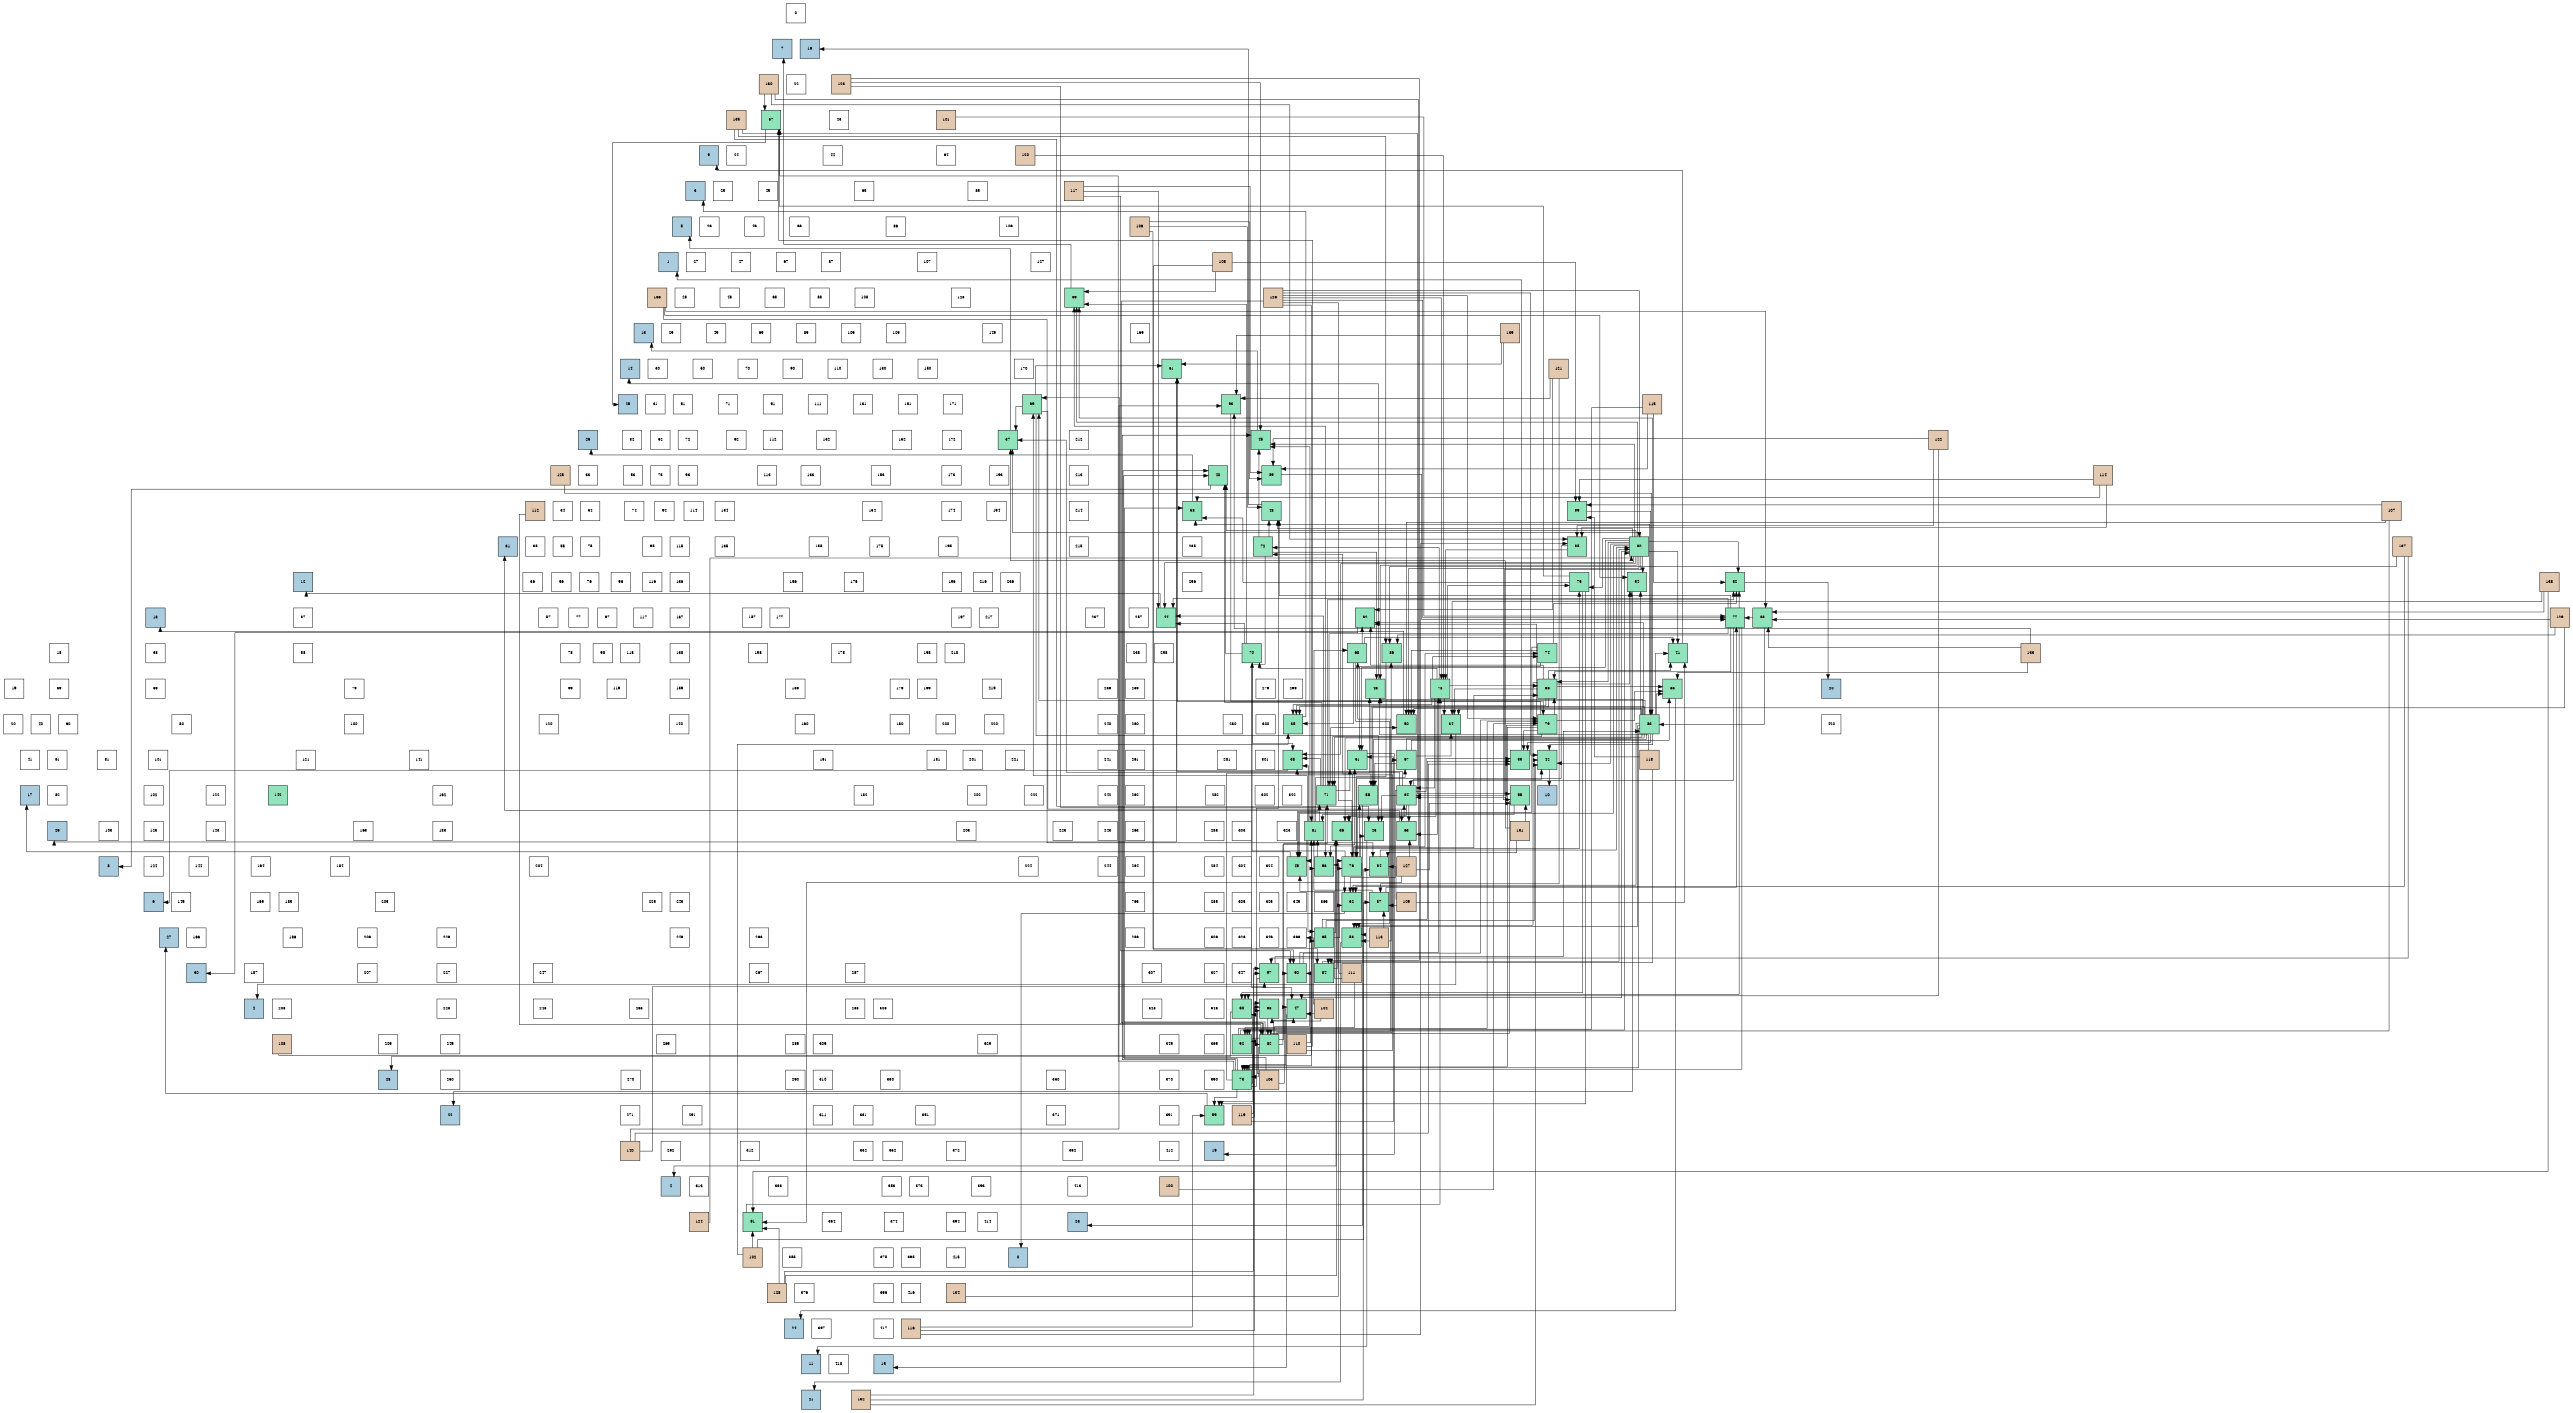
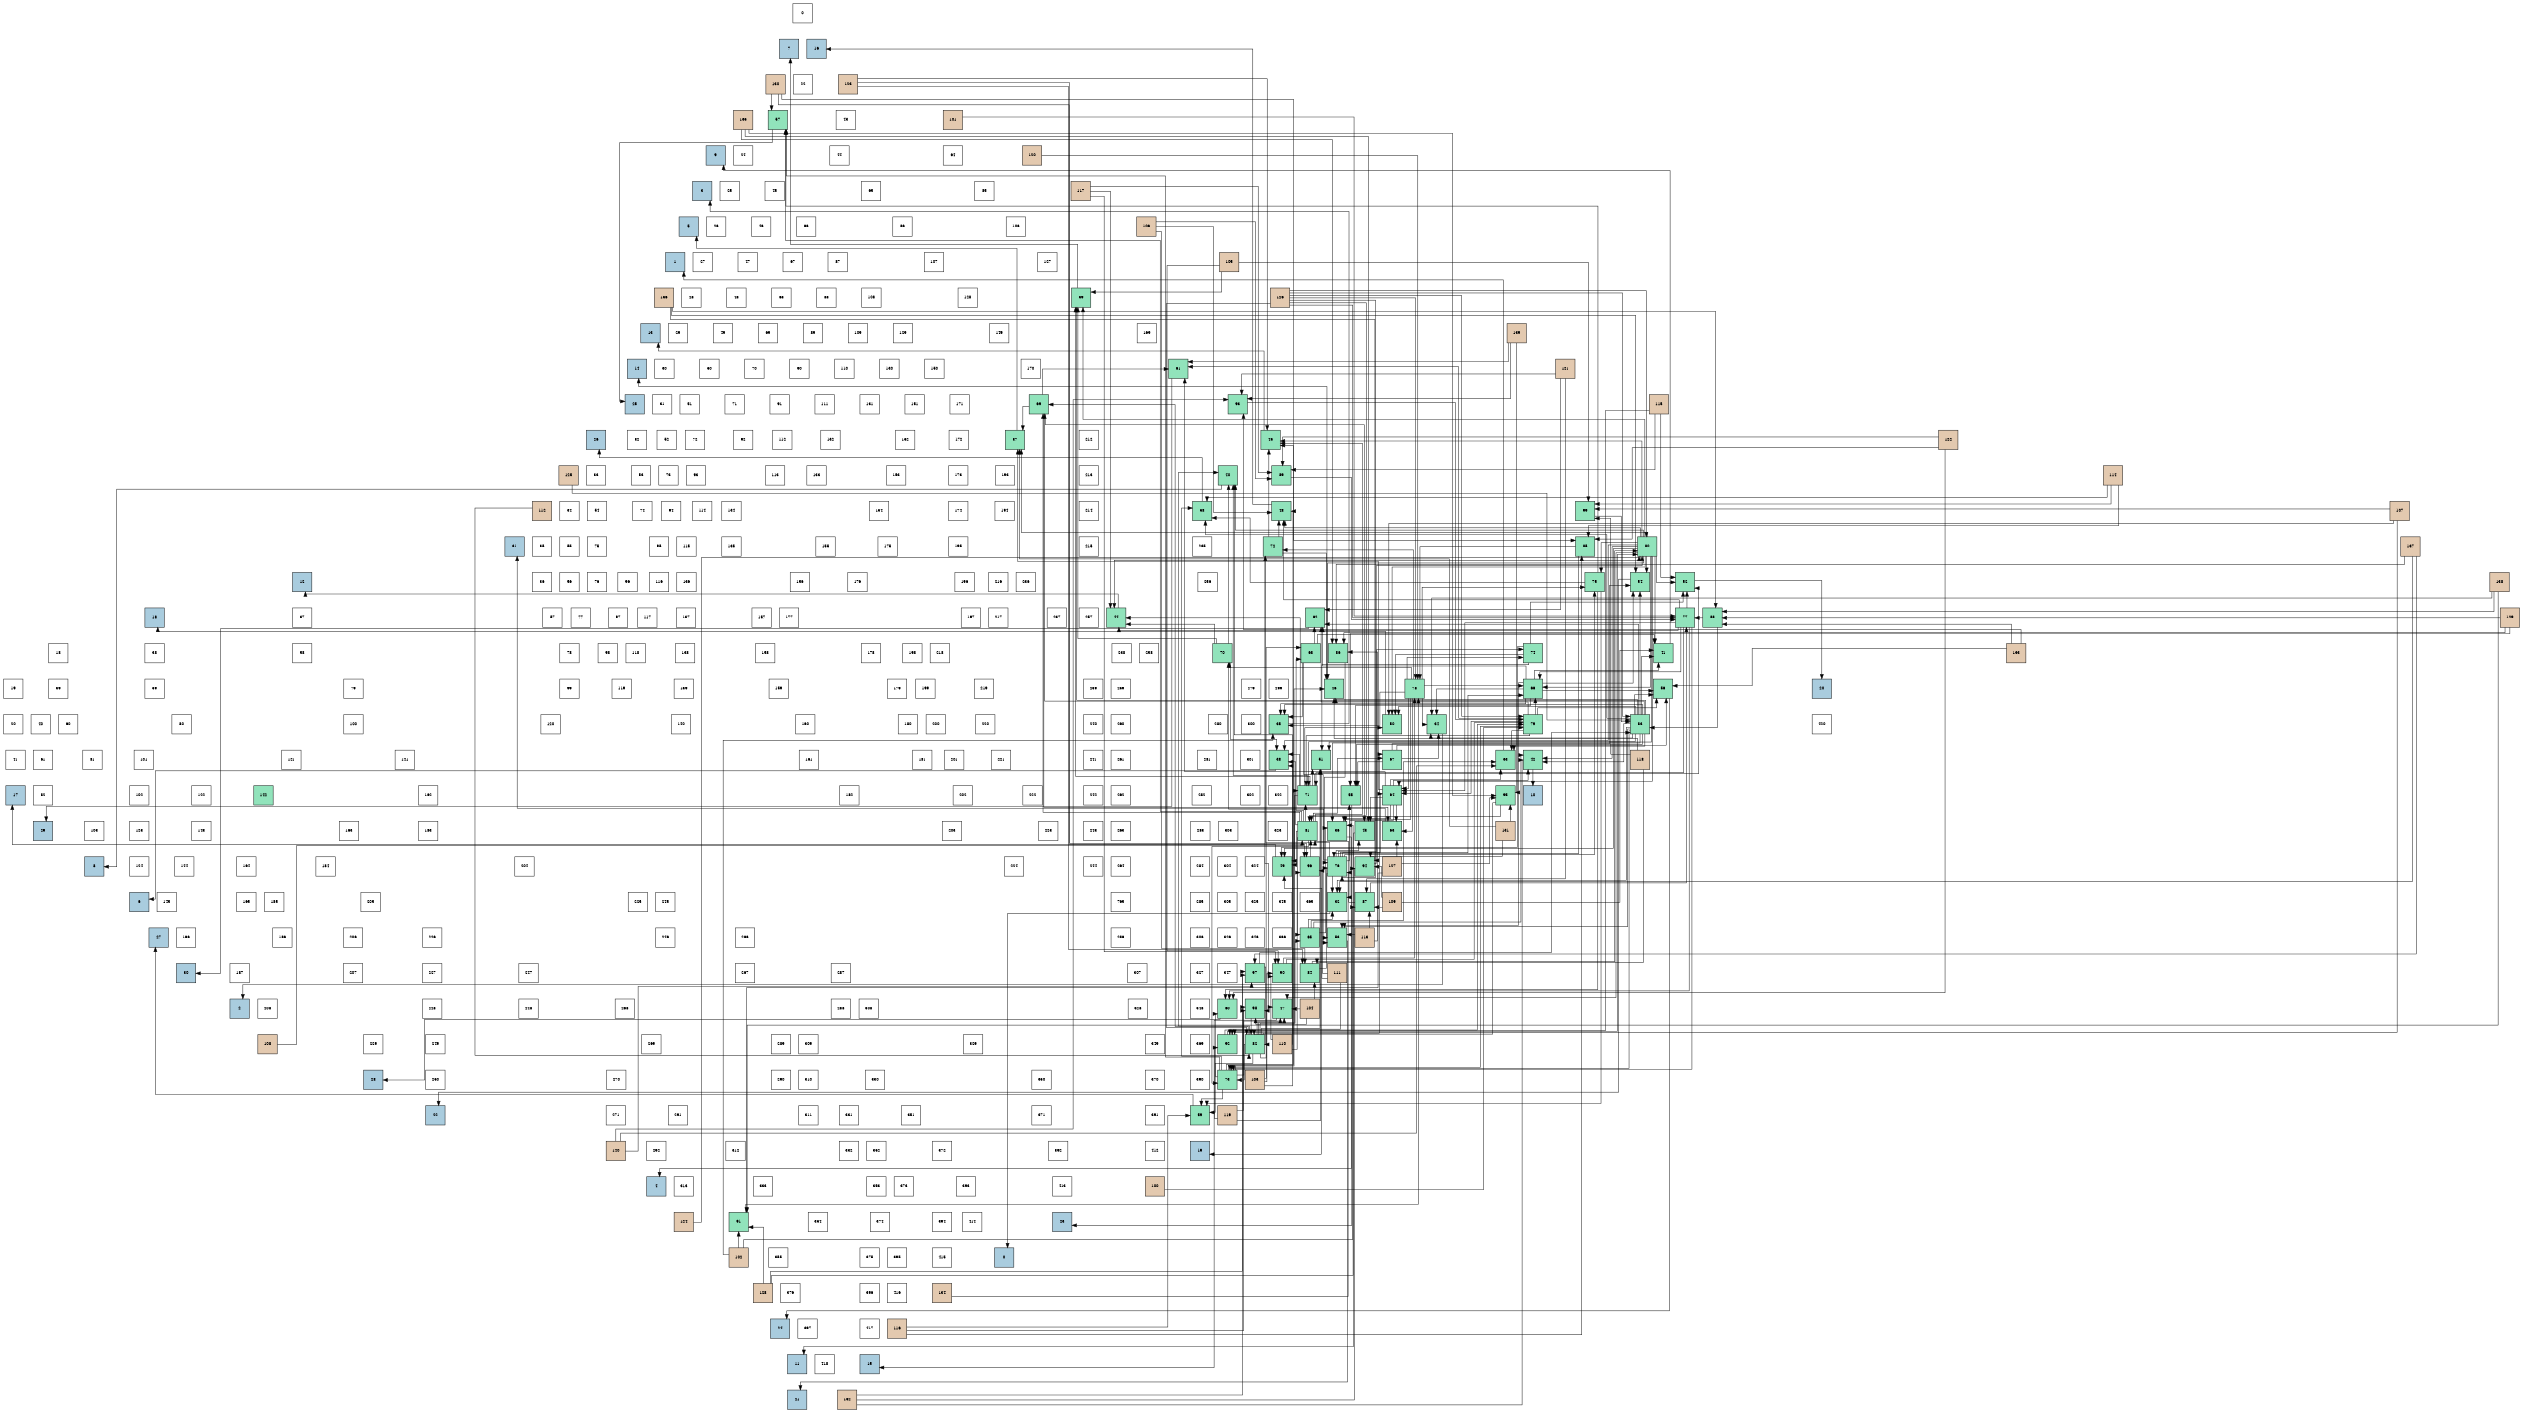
(1531, 384) -> (1623, 340)
(1313, 970) -> (1315, 993)
